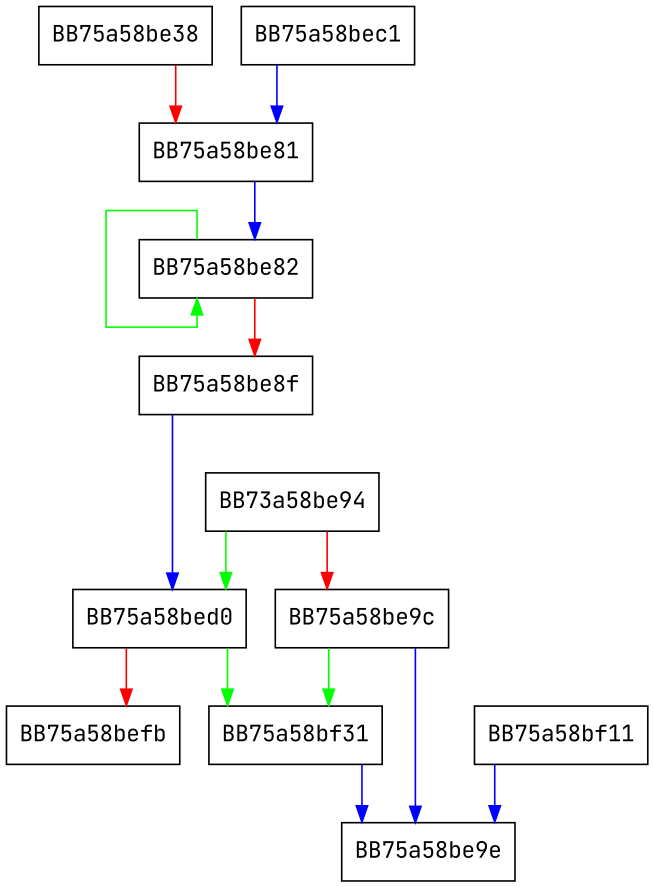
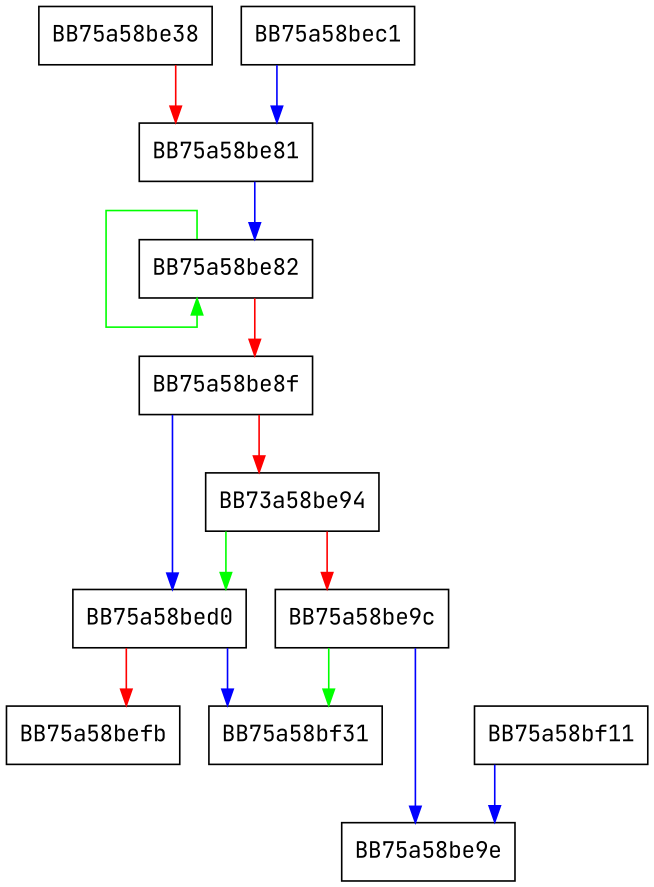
none -> (259, 435)
(228, 669) -> (228, 669)
(362, 785) -> none
